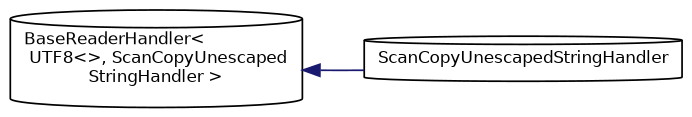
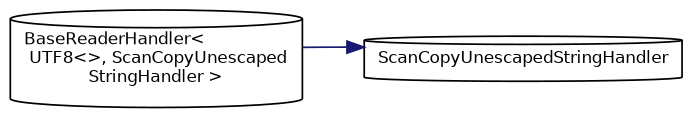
(342, 70) -> (325, 47)
